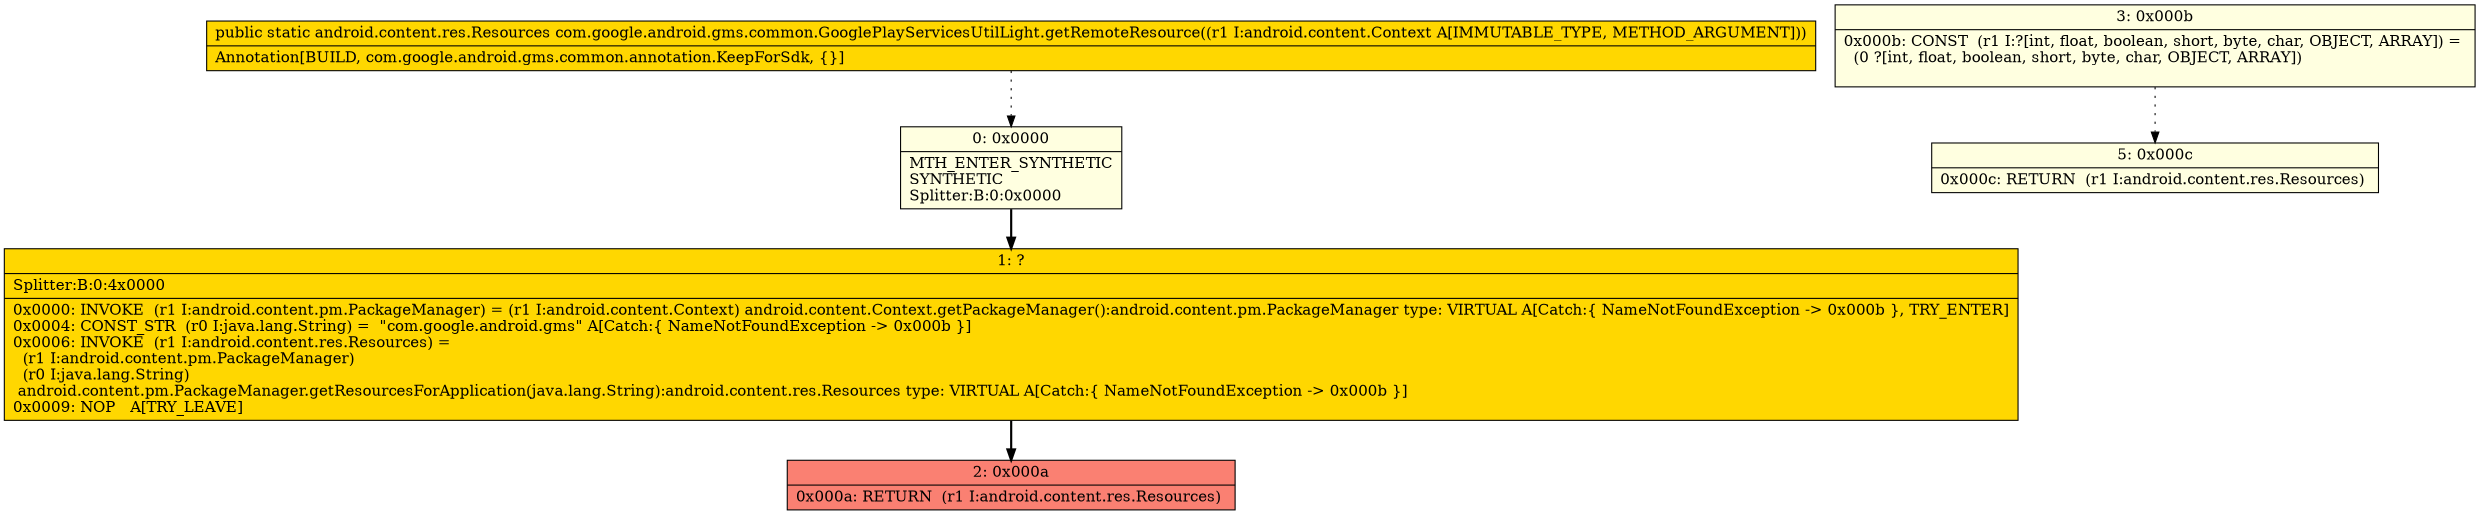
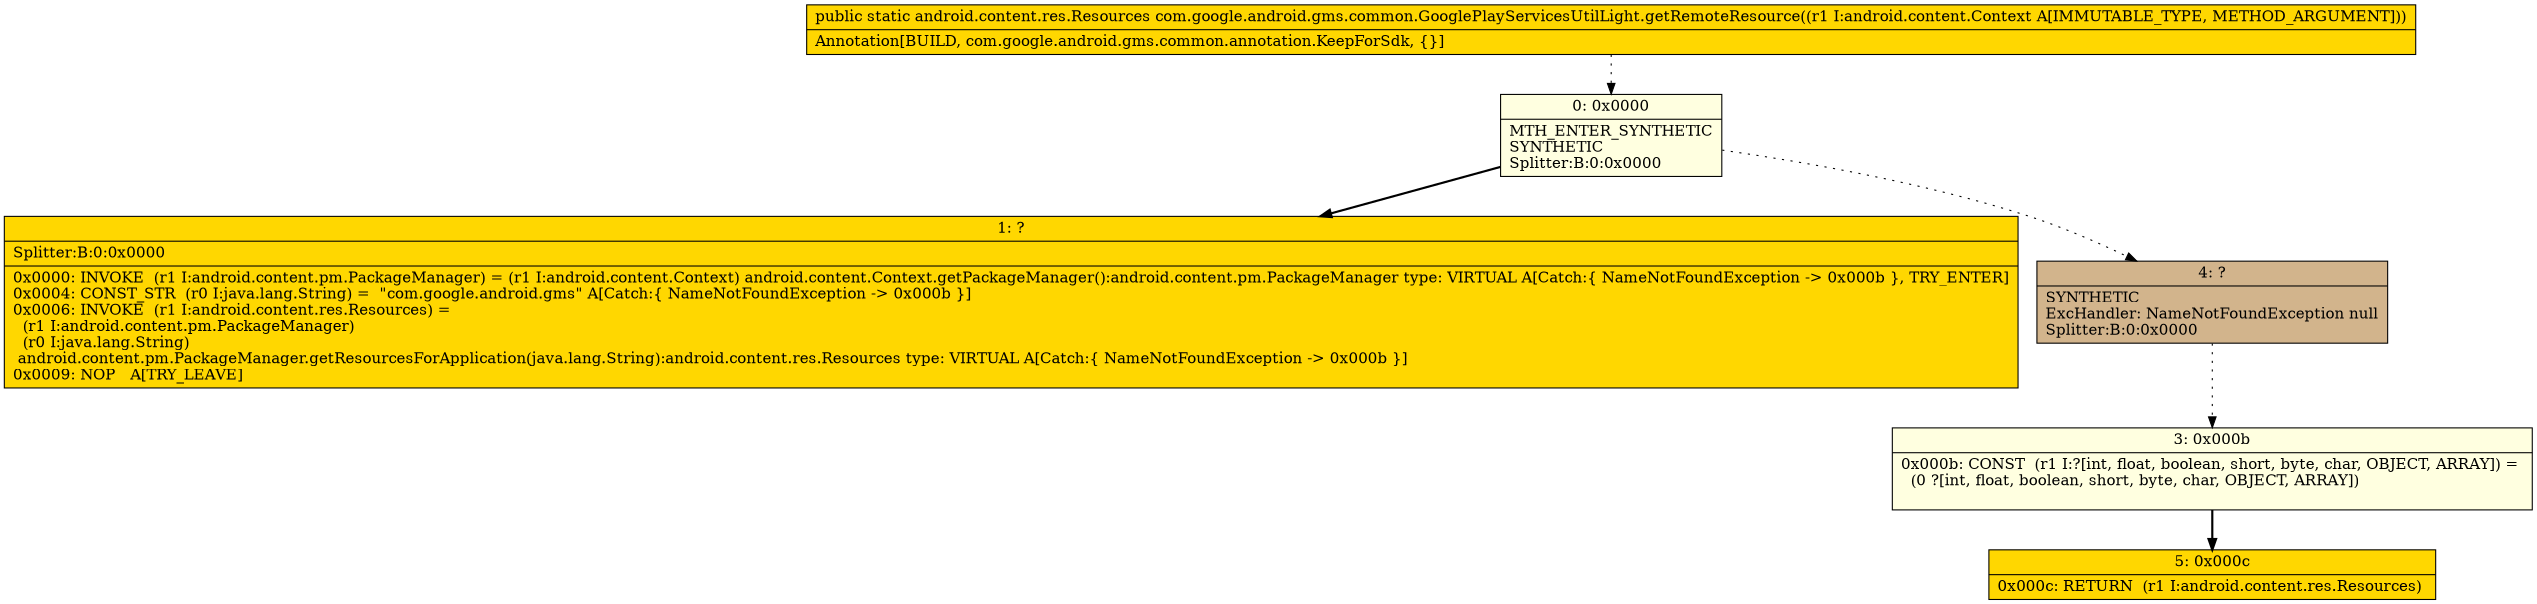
(2155, 109) -> (2212, 525)
(2155, 168) -> (2212, 575)
(90, 285) -> (90, 253)
none -> (2212, 302)
(1011, 485) -> none
